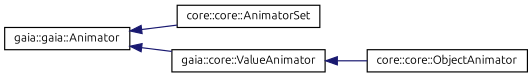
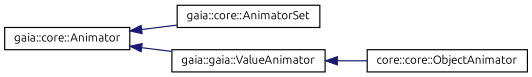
(249, 16) -> (249, 16)
(67, 39) -> (67, 39)
(249, 61) -> (249, 61)
